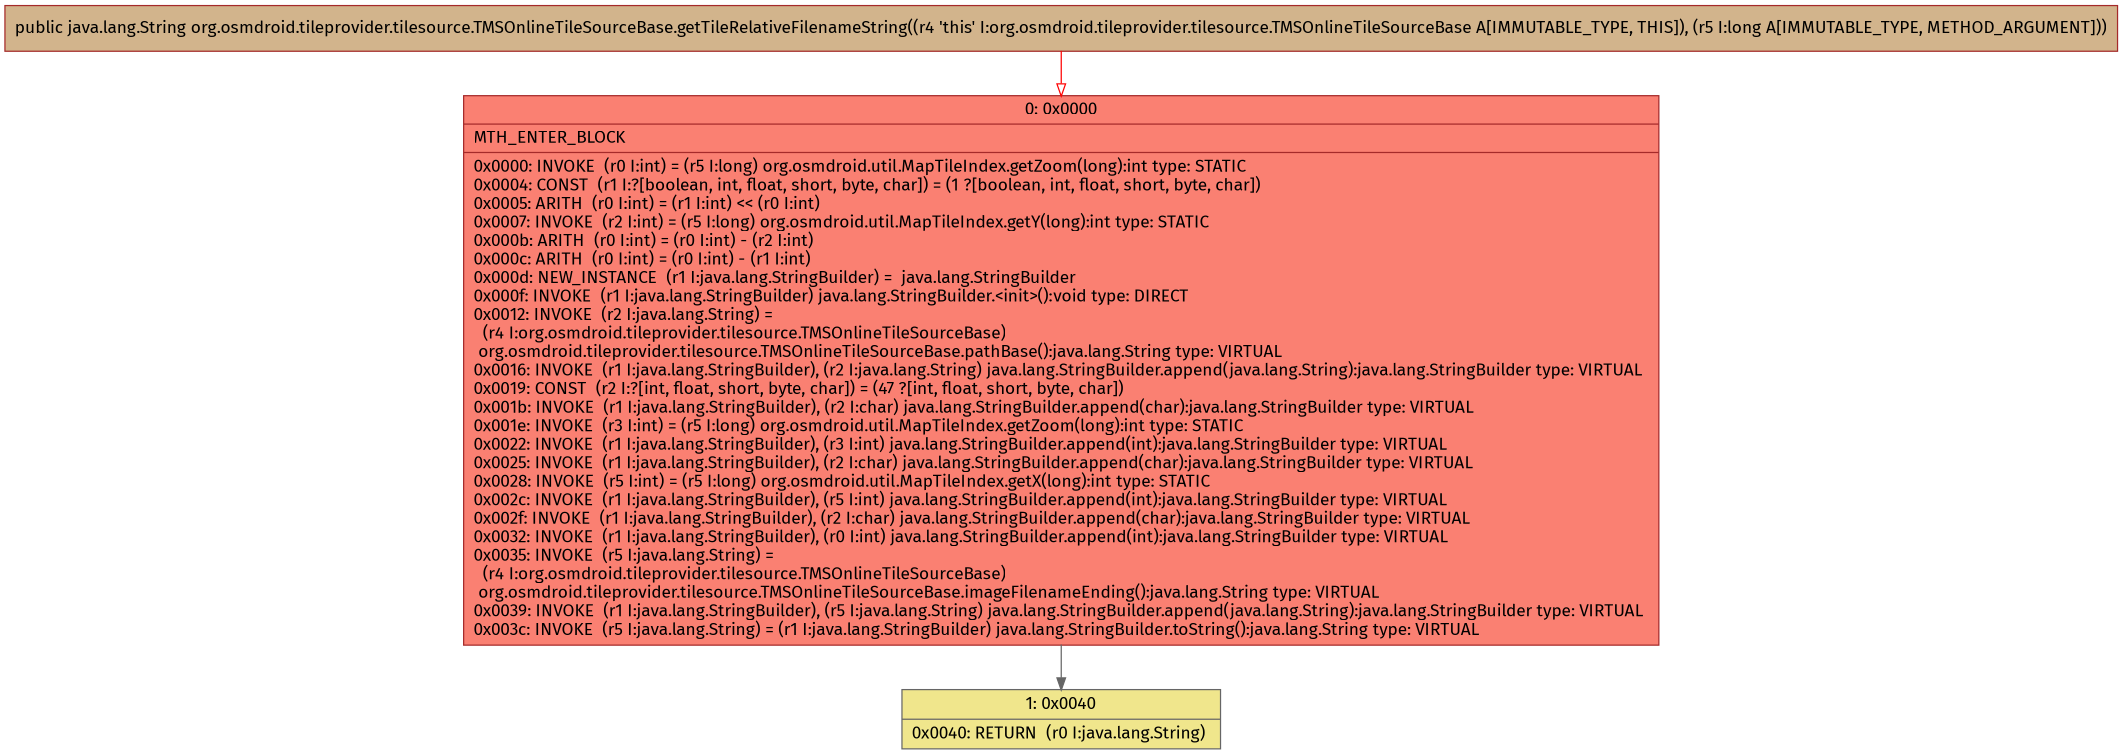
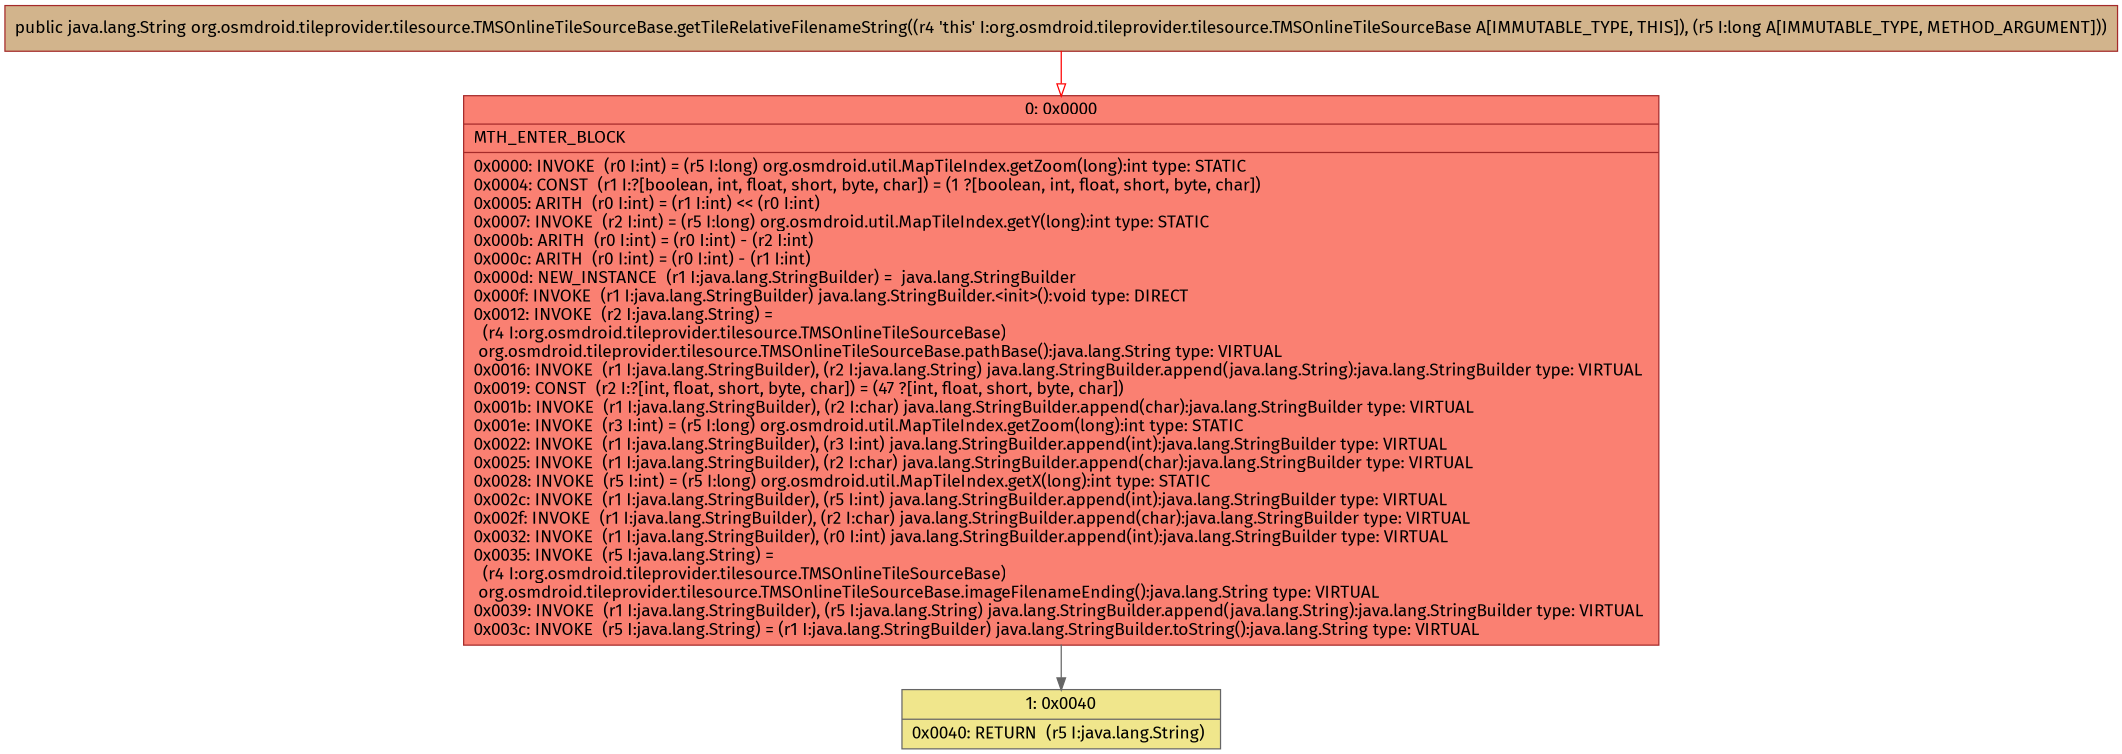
(1061, 733) -> (1061, 733)
